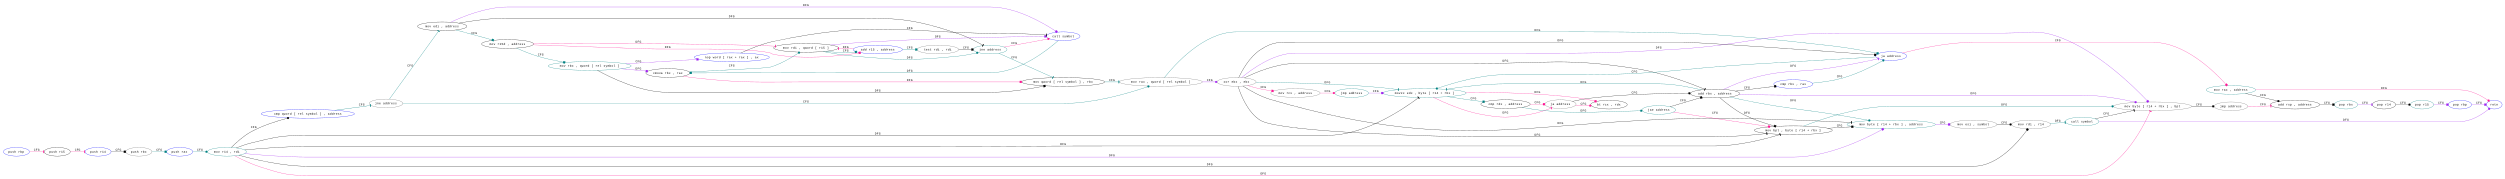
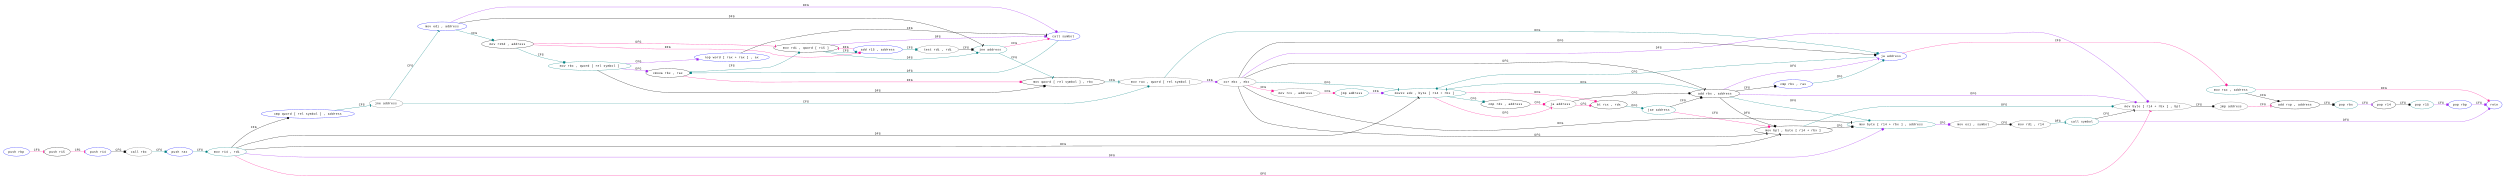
(442, 26) -> (442, 26)
(1581, 112) -> (1633, 107)
(139, 152) -> (139, 152)
(1139, 166) -> none
